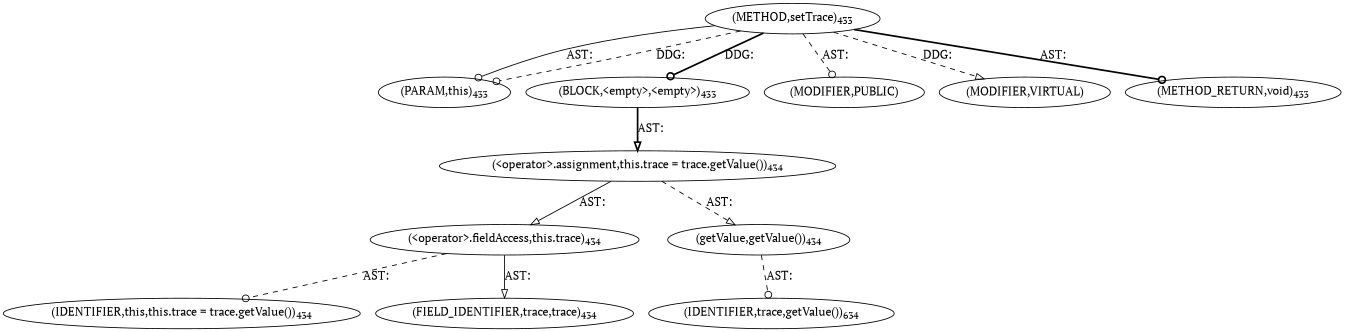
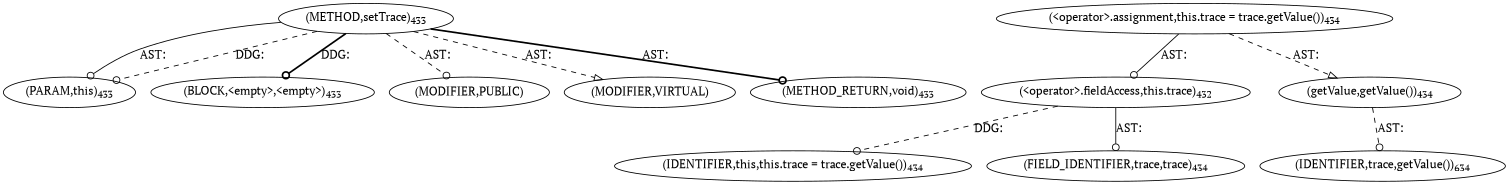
(939, 55) -> (540, 55)
(638, 125) -> none
(575, 201) -> (1158, 53)
(593, 238) -> (1204, 91)
(505, 272) -> (1116, 126)
(378, 277) -> (990, 129)
